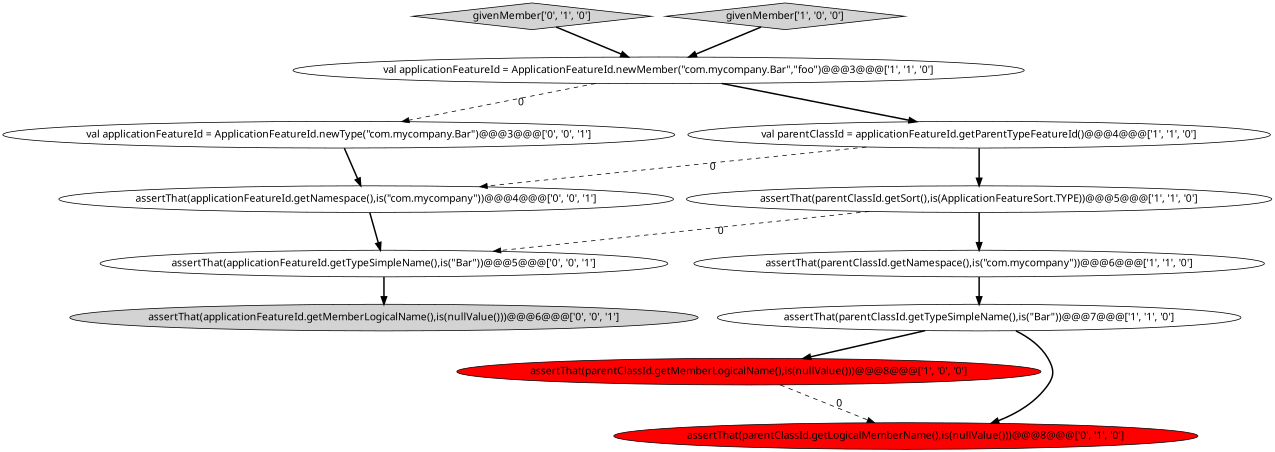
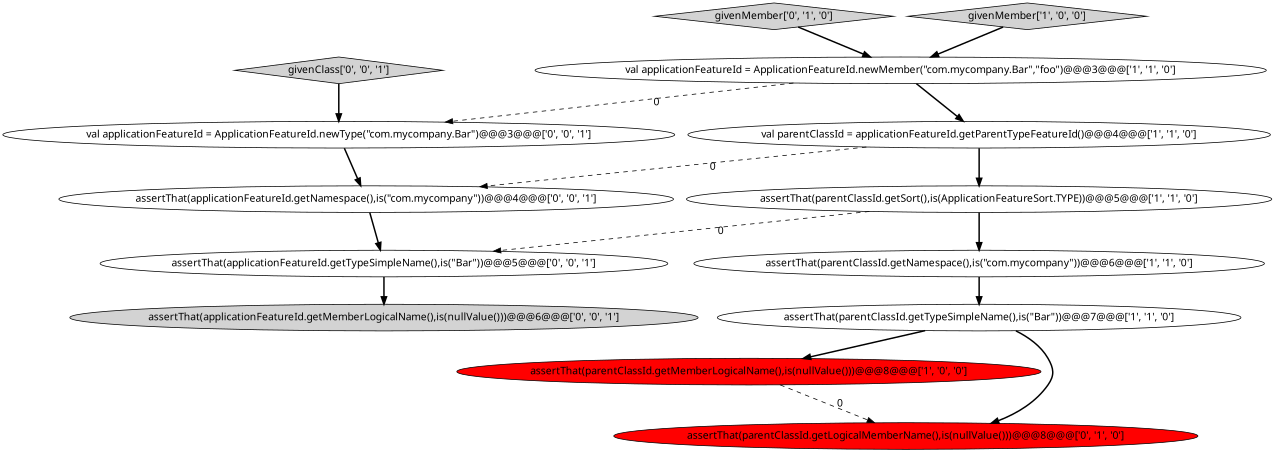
none -> (339, 70)
